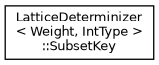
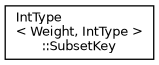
(79, 33) -> (79, 33)
